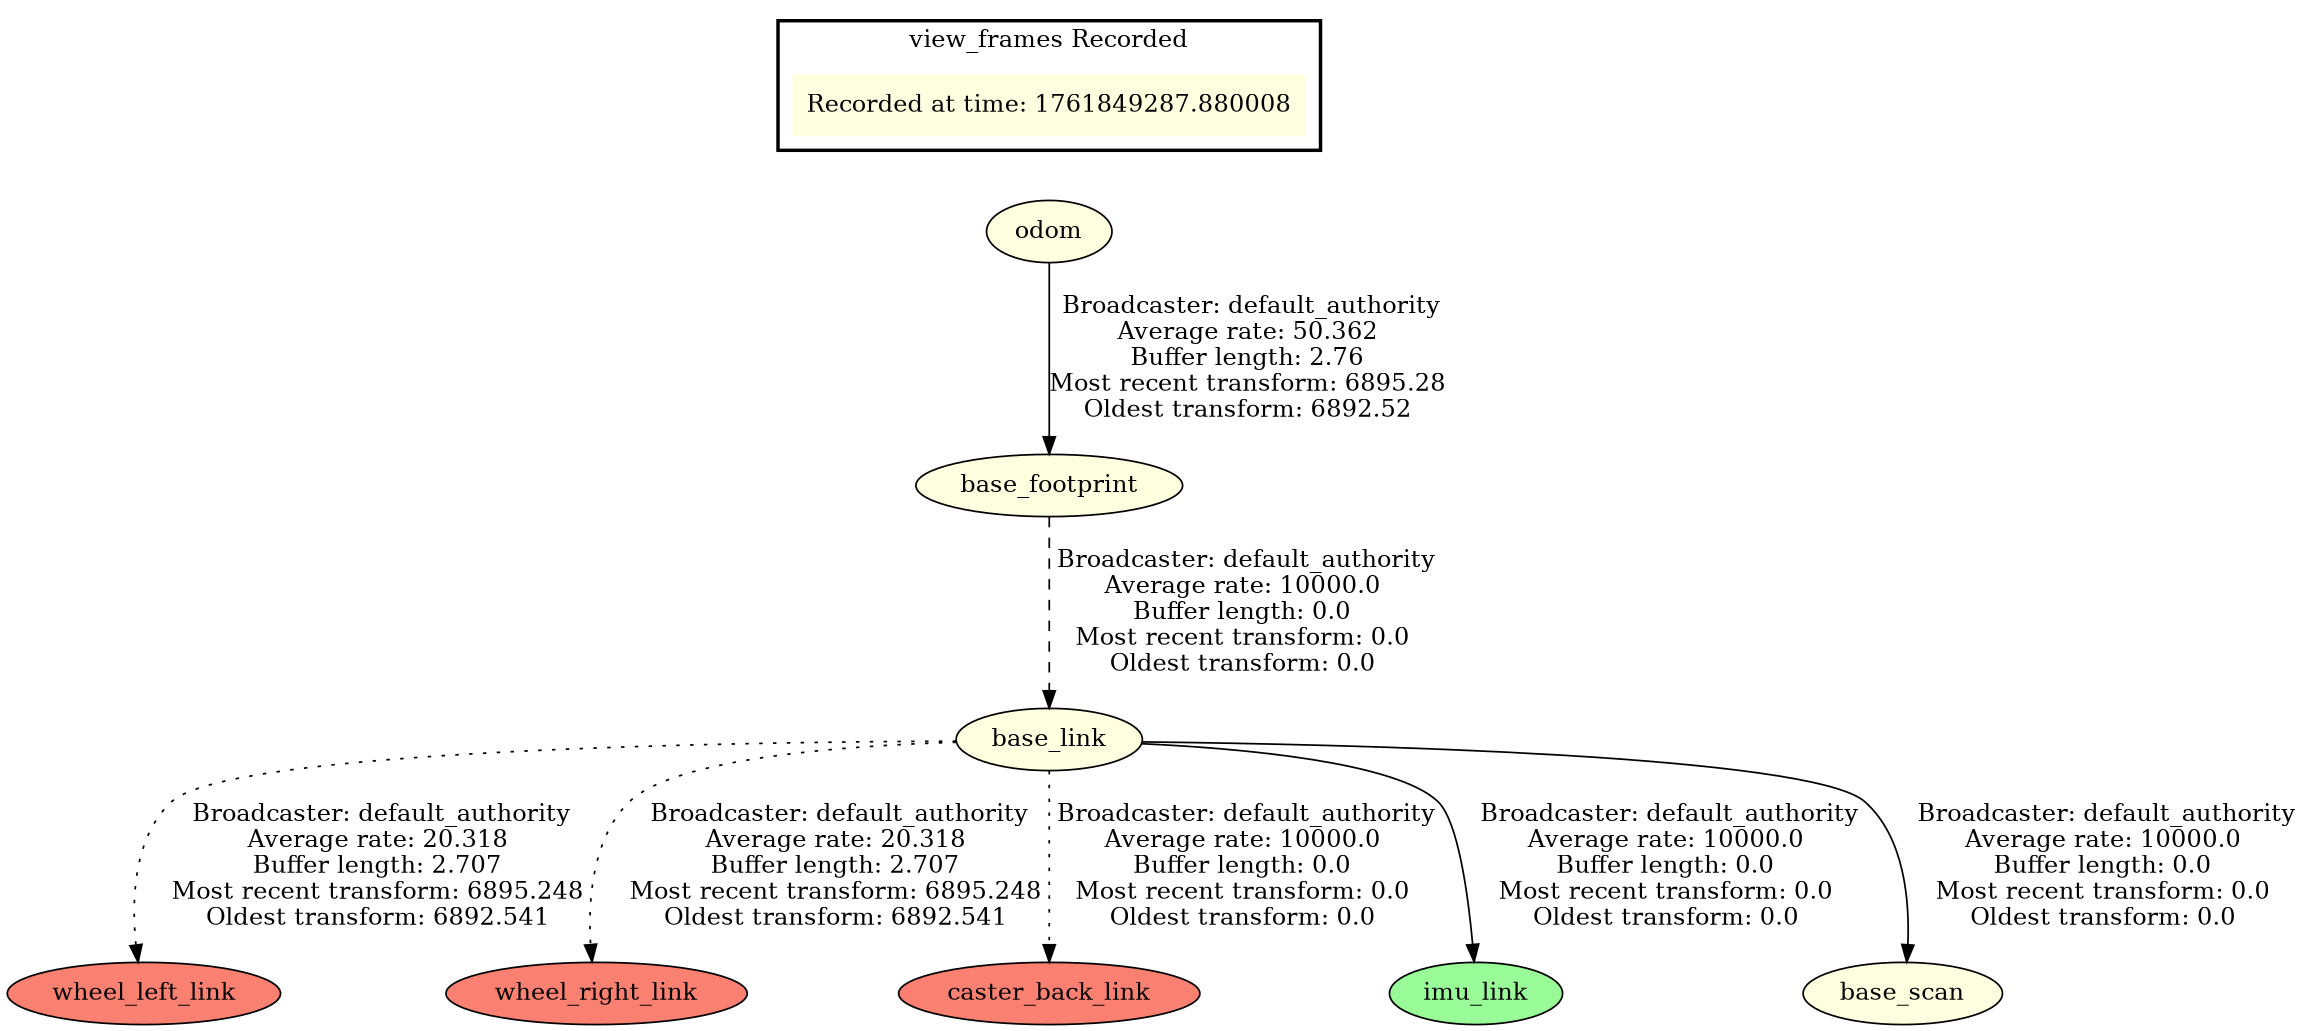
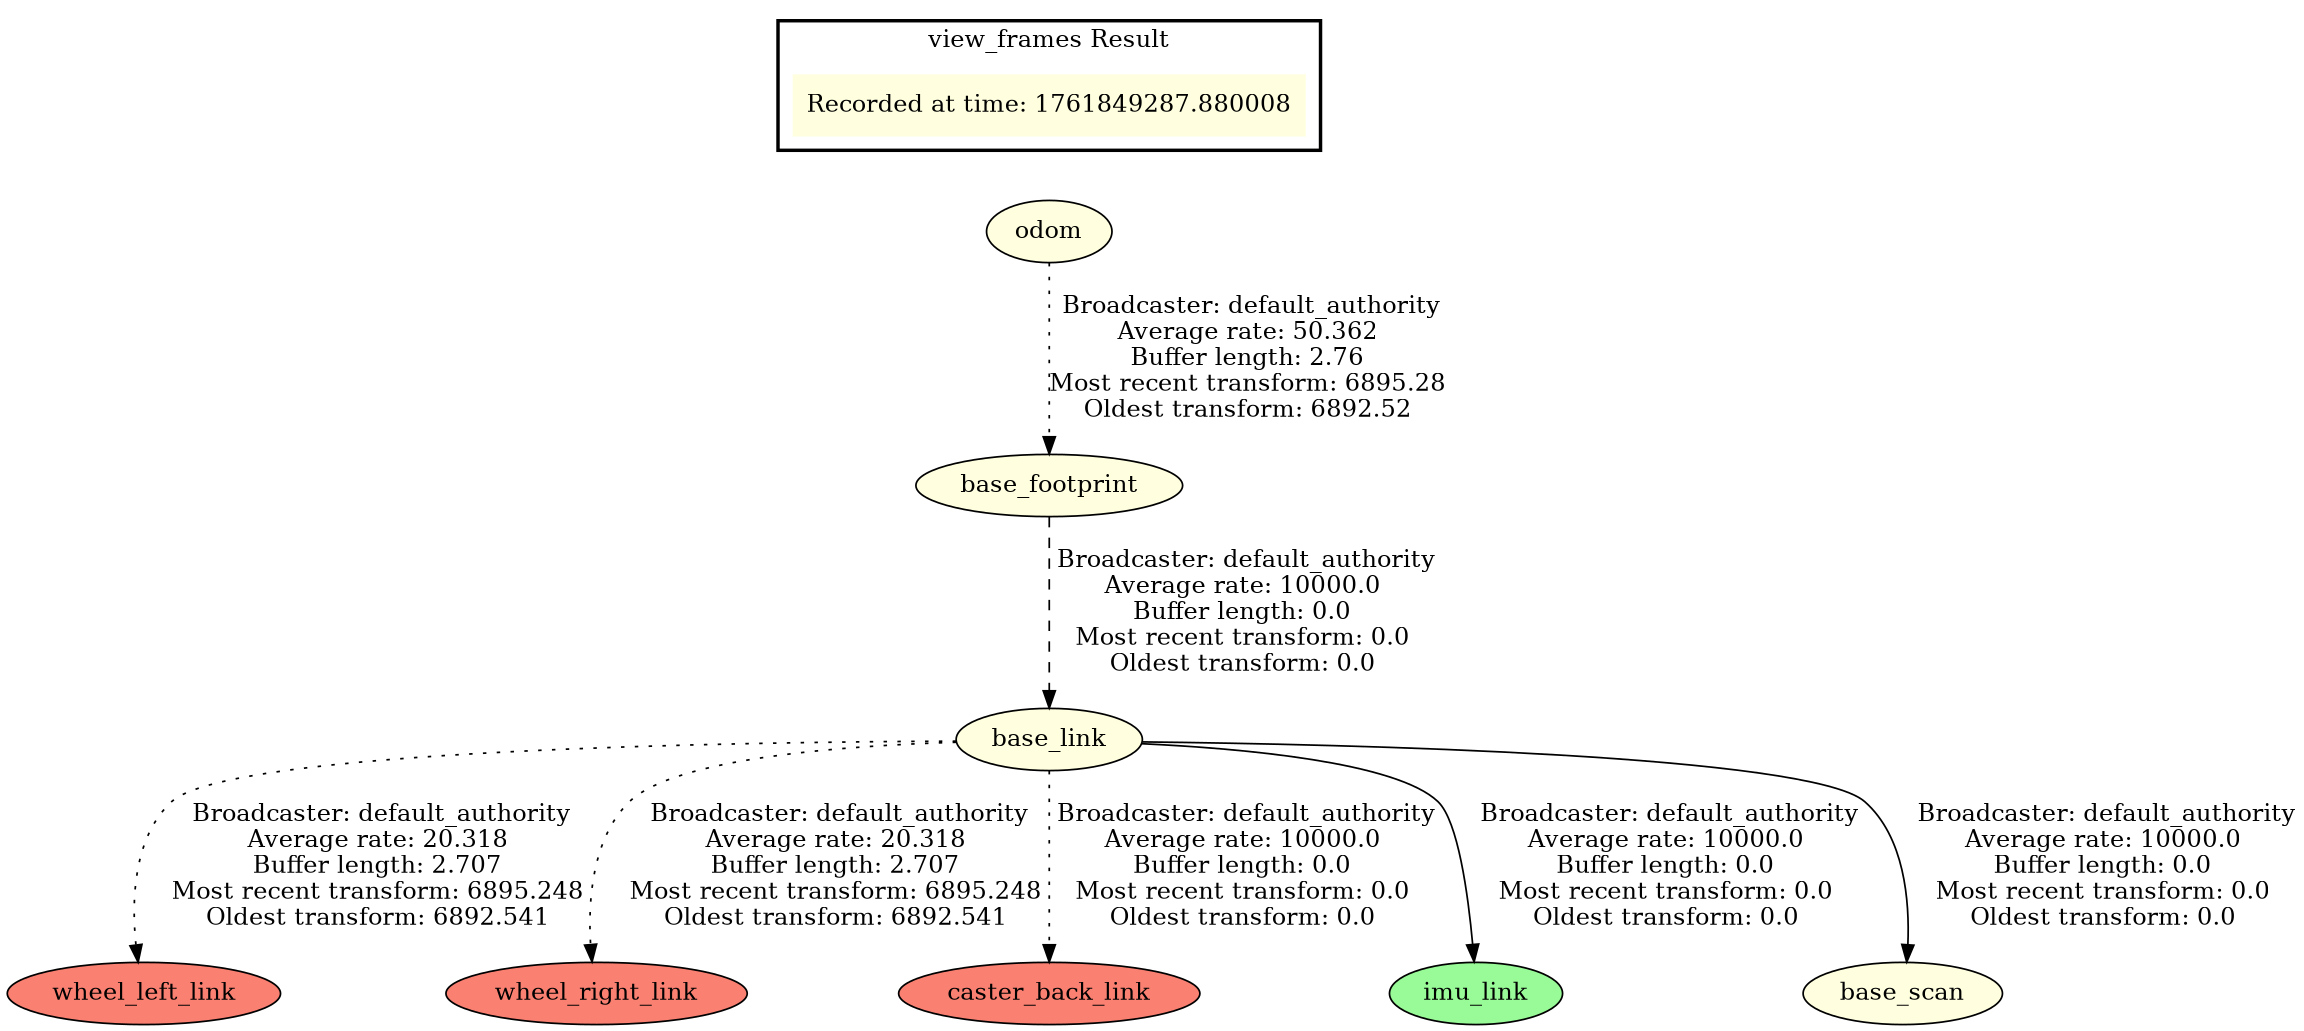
(1049, 41) -> (1049, 41)
(1049, 350) -> (1049, 350)
